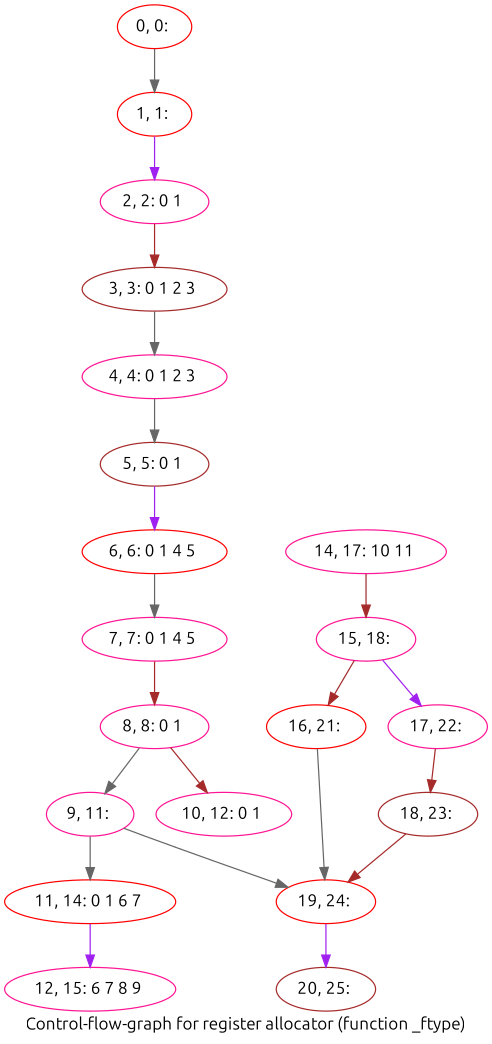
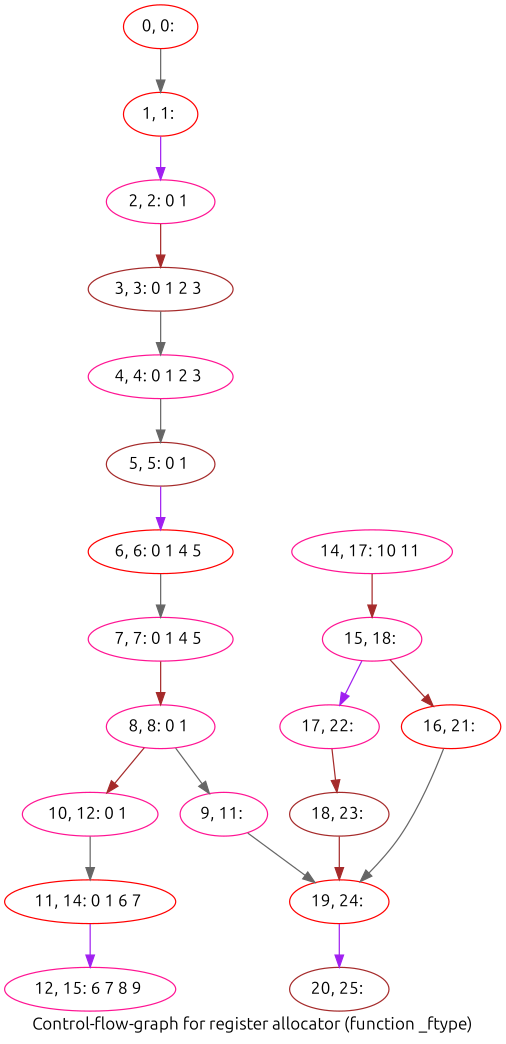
(90, 852) -> (90, 852)
